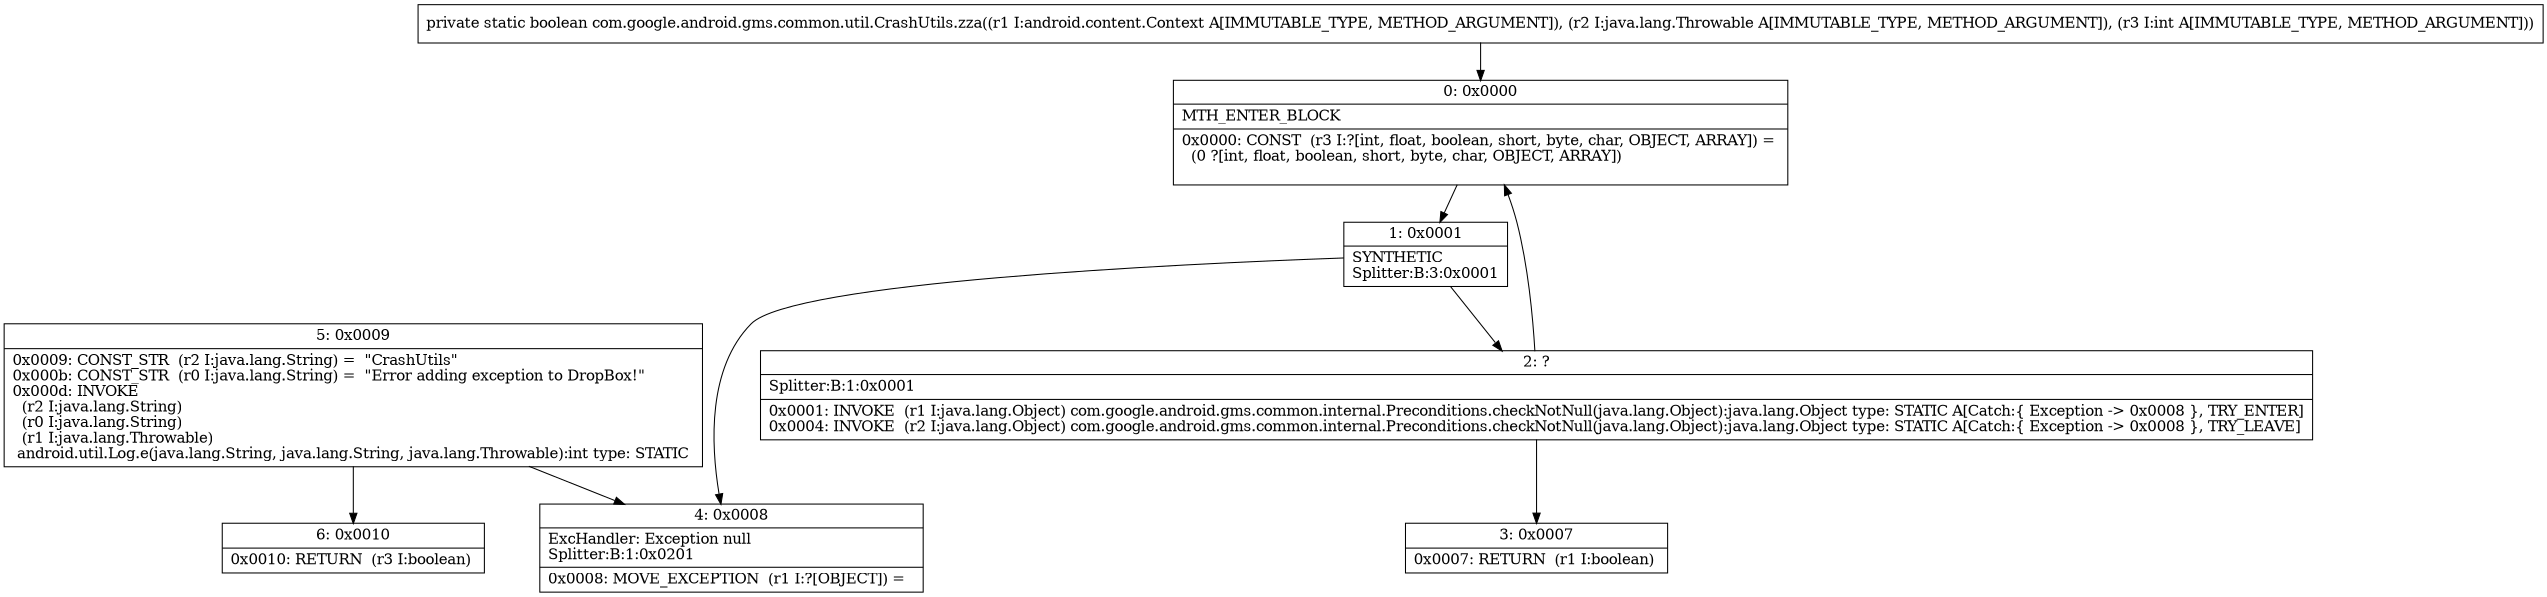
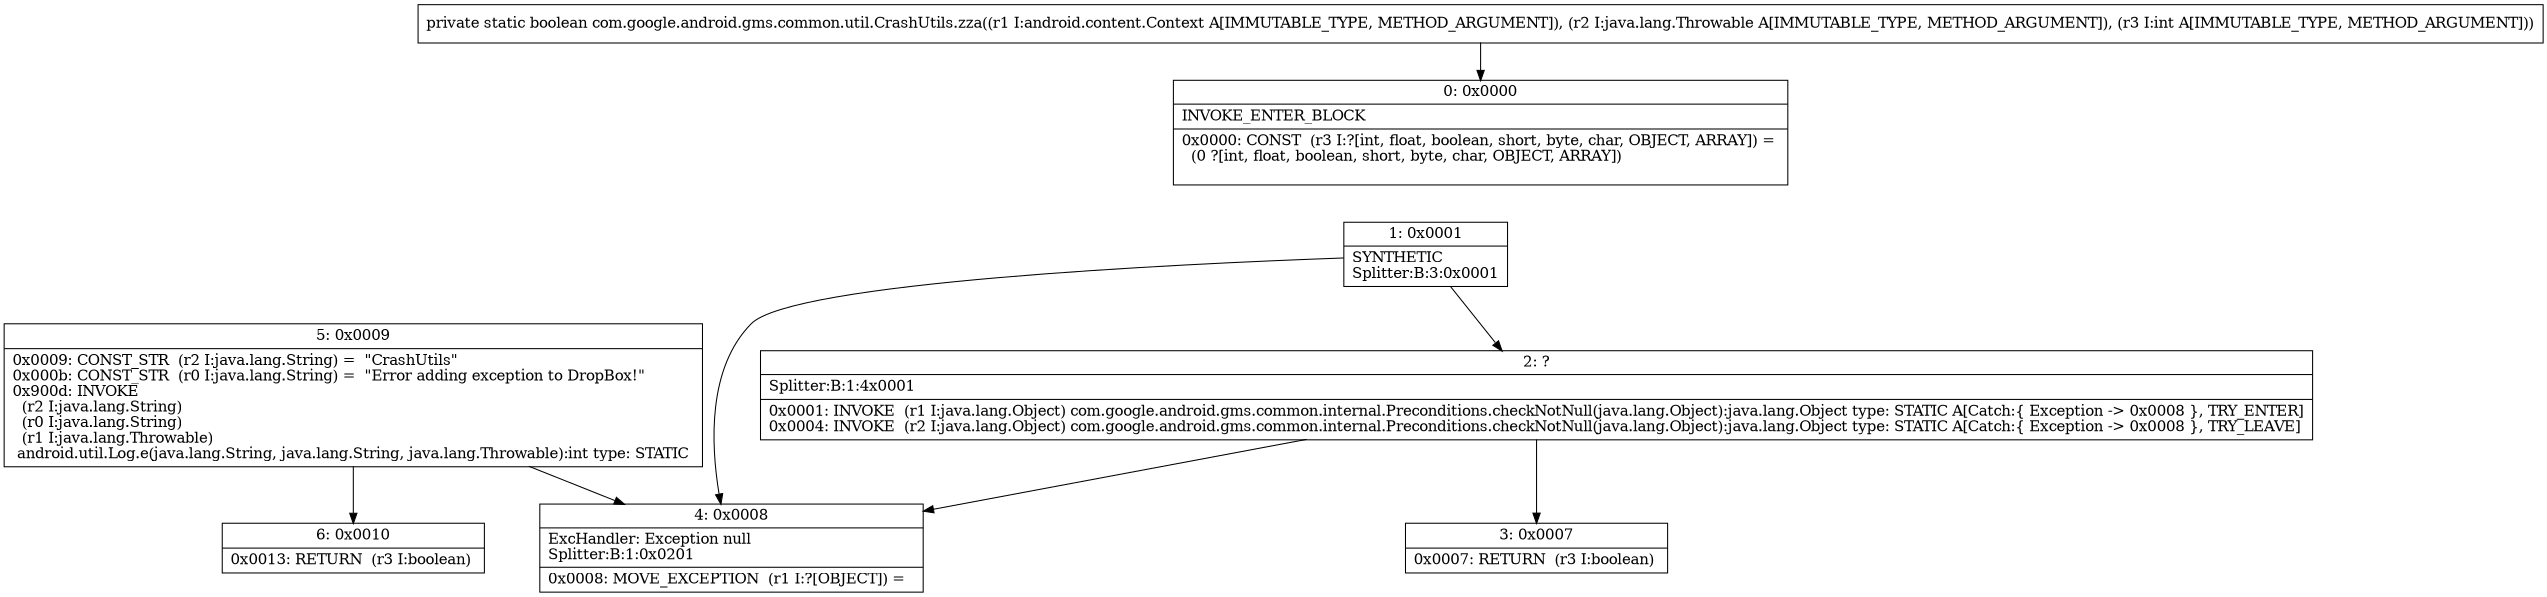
(1261, 116) -> (1274, 116)
(1451, 199) -> none
(1527, 272) -> (1120, 474)
(842, 386) -> (842, 386)
(80, 392) -> (80, 392)
(353, 560) -> (353, 560)
(1537, 560) -> (1537, 560)
